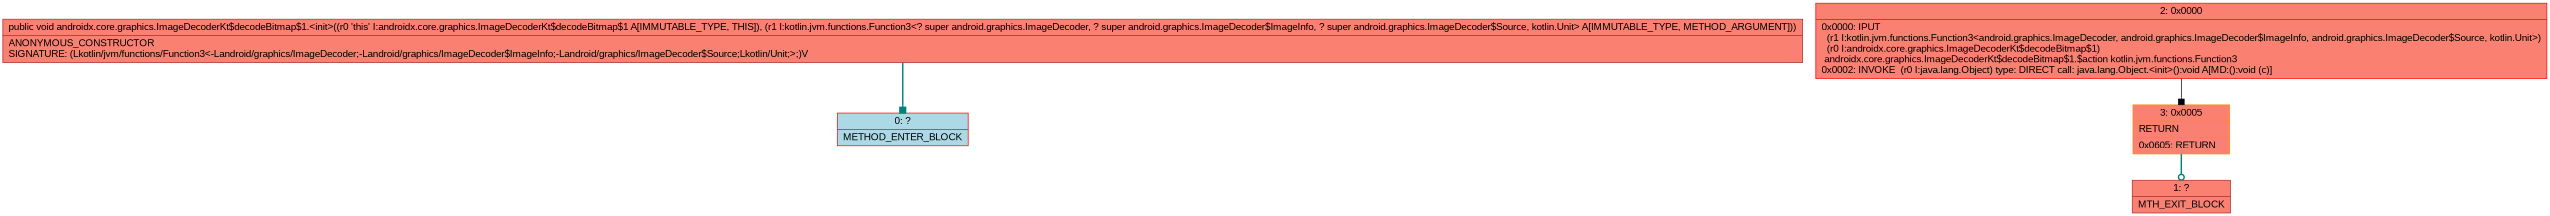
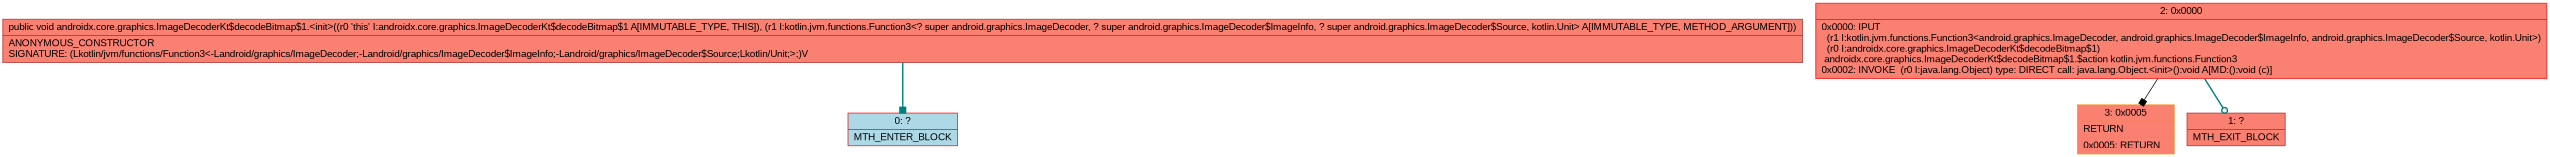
(903, 137) -> (903, 137)
(2181, 145) -> (2126, 145)
(2181, 164) -> (2214, 93)
